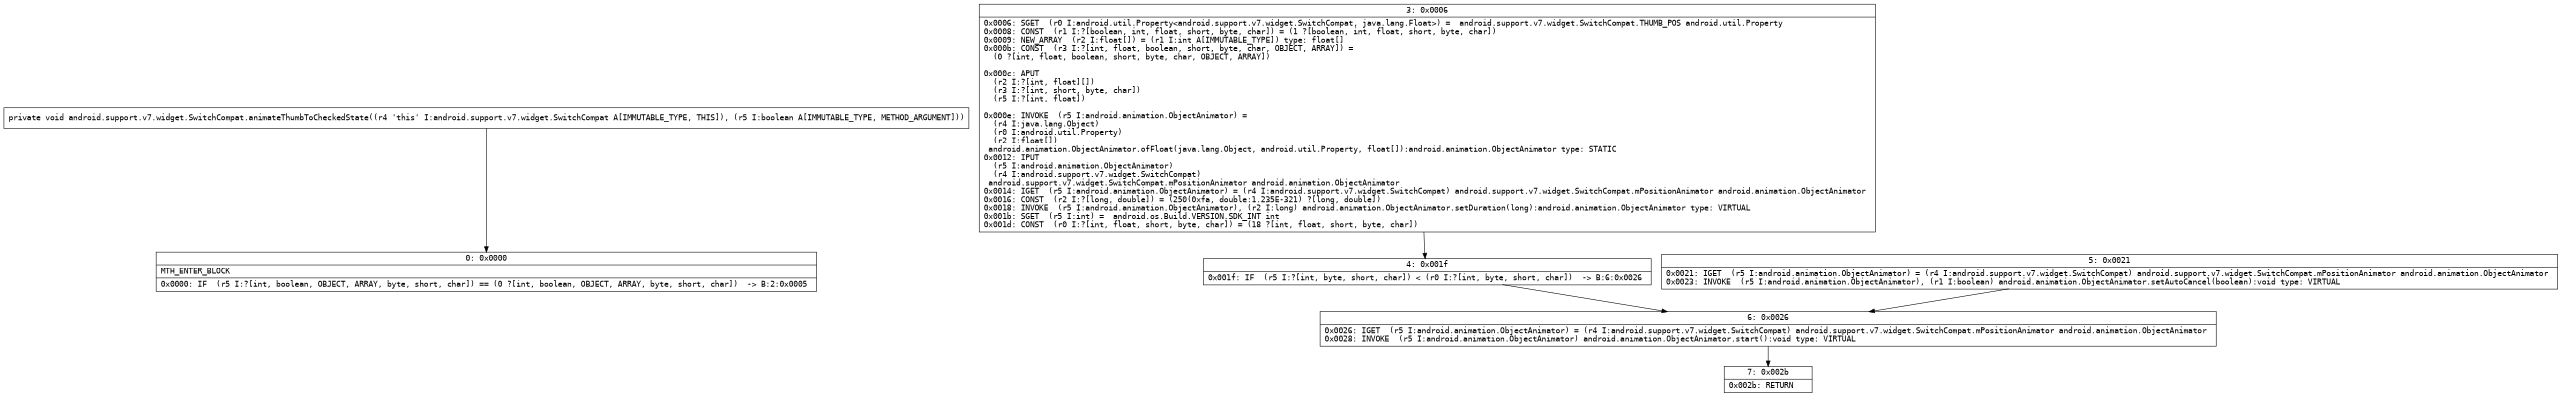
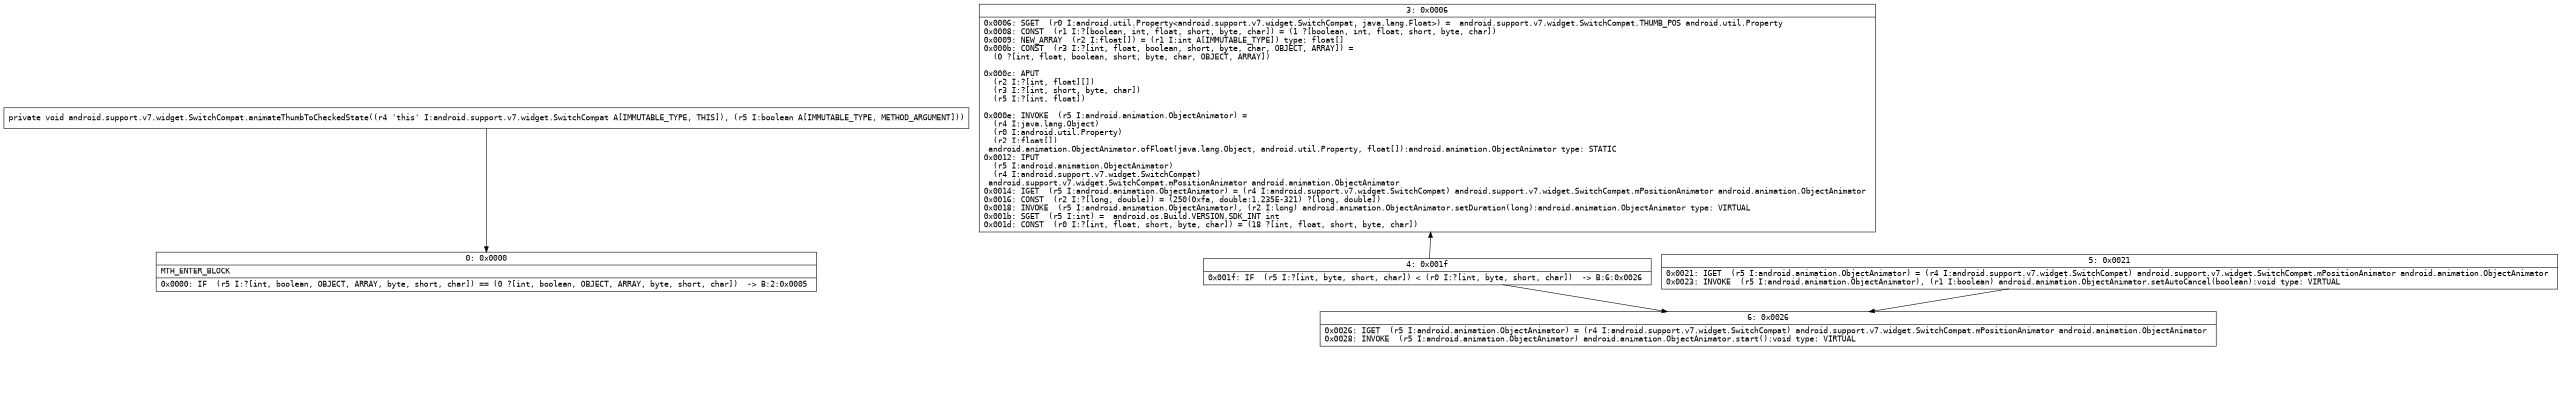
(1424, 243) -> (1430, 248)
(1768, 379) -> none
